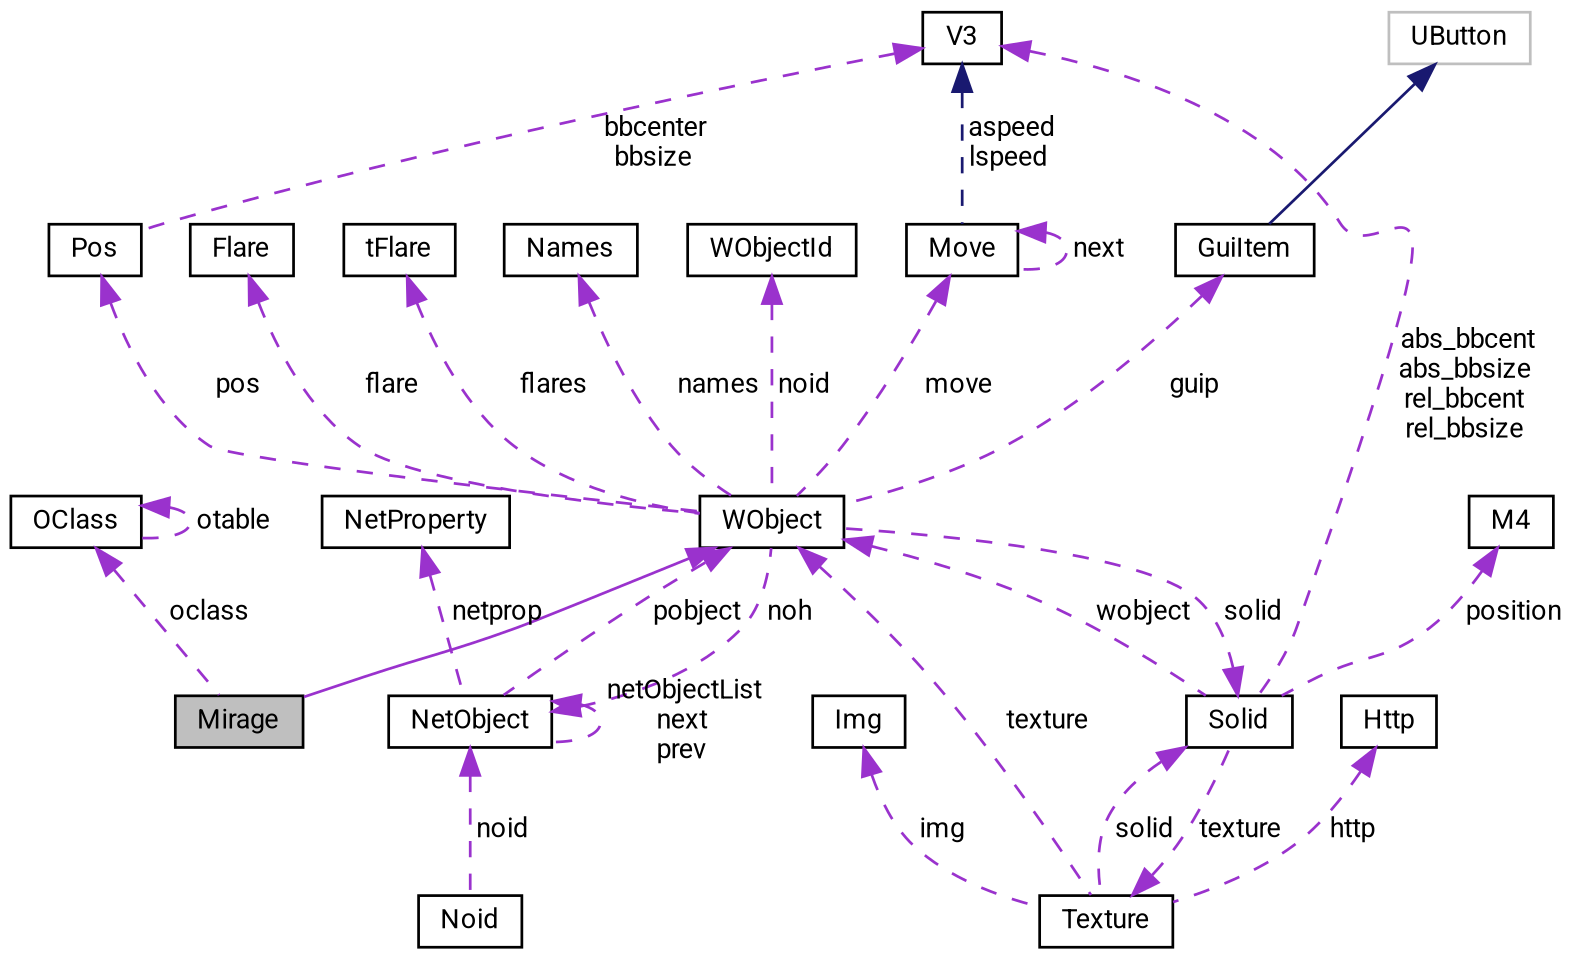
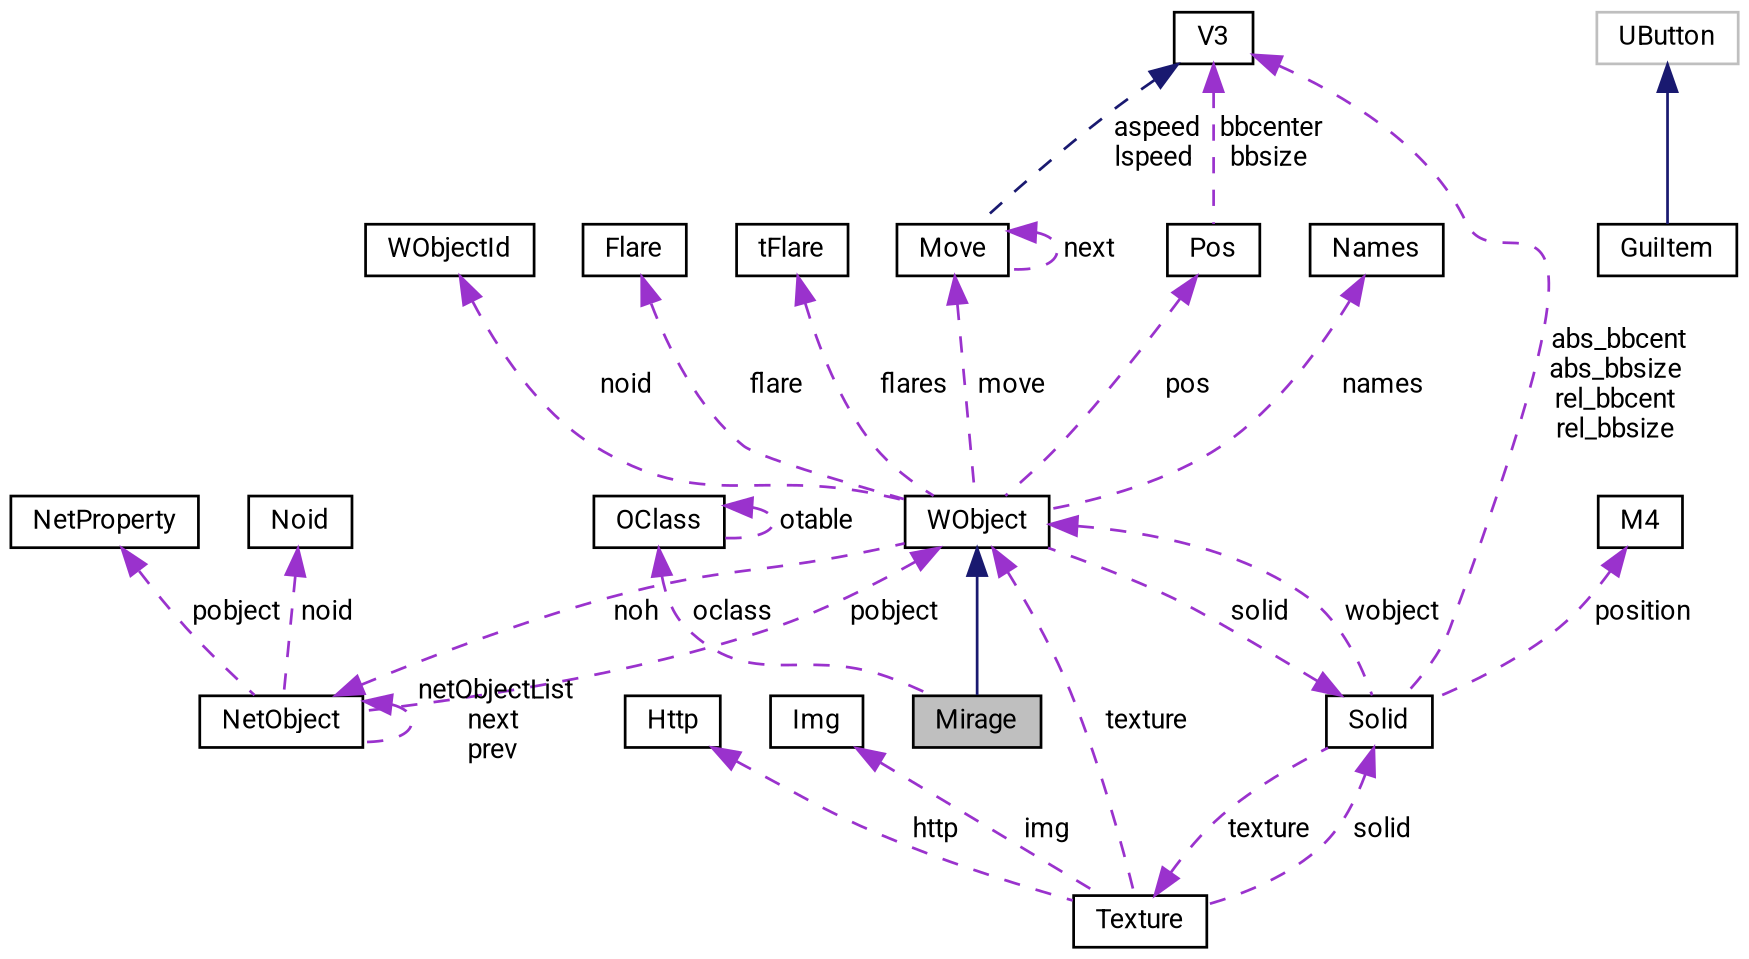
(1038, 427) -> none
(495, 613) -> (234, 613)
(499, 634) -> (977, 635)
(470, 835) -> (289, 635)
